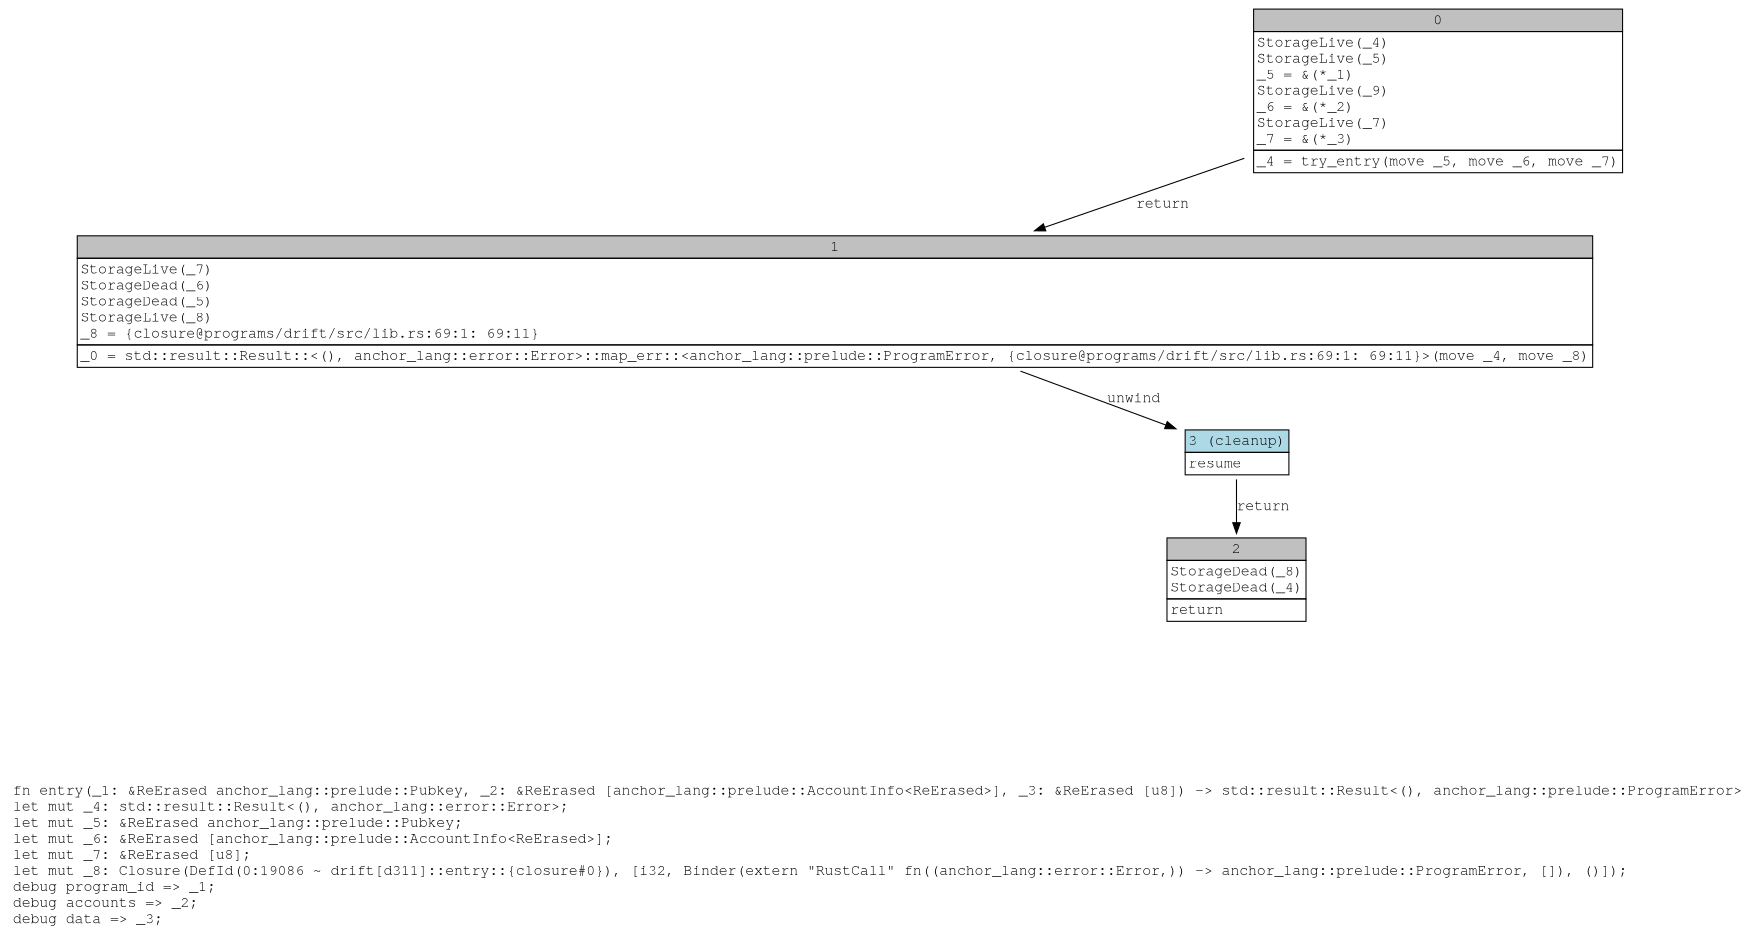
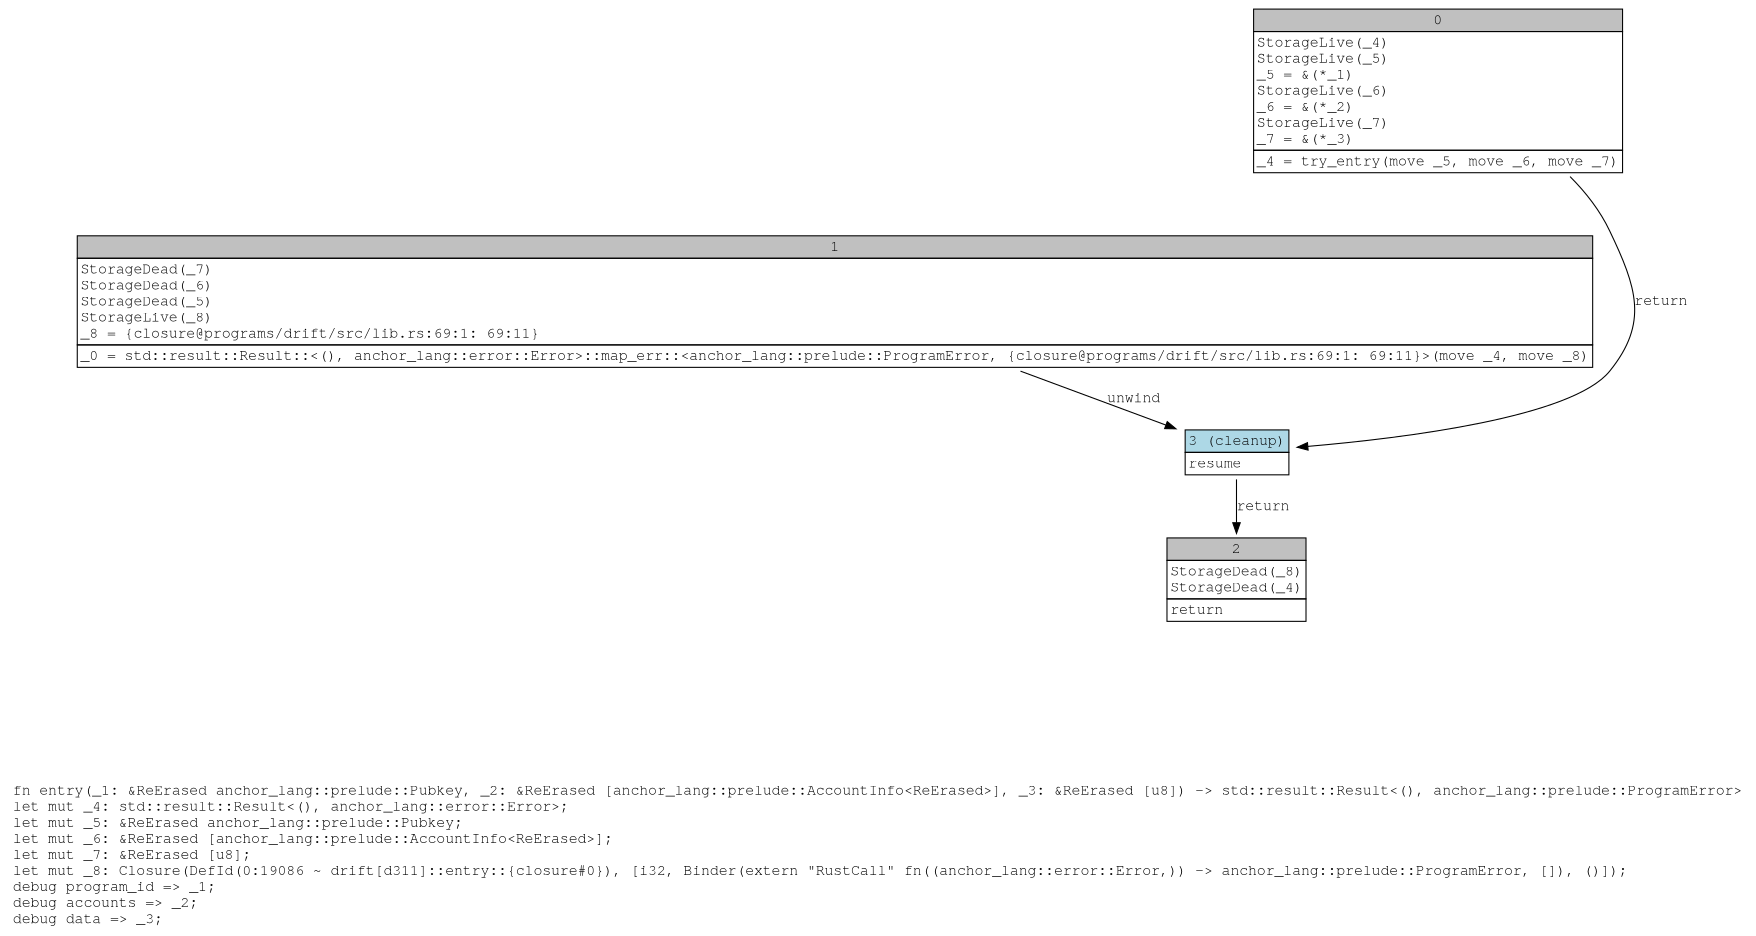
(1323, 90) -> (1323, 90)
(1145, 193) -> (1569, 397)
(147, 269) -> (147, 269)
